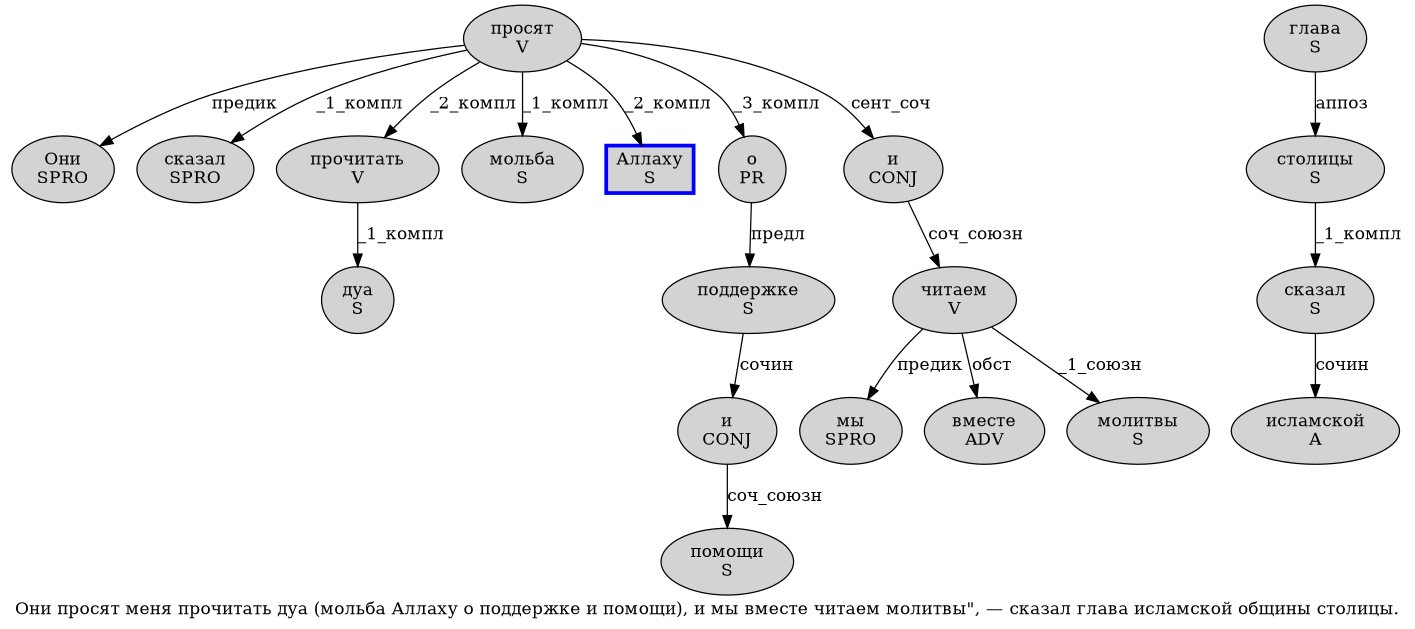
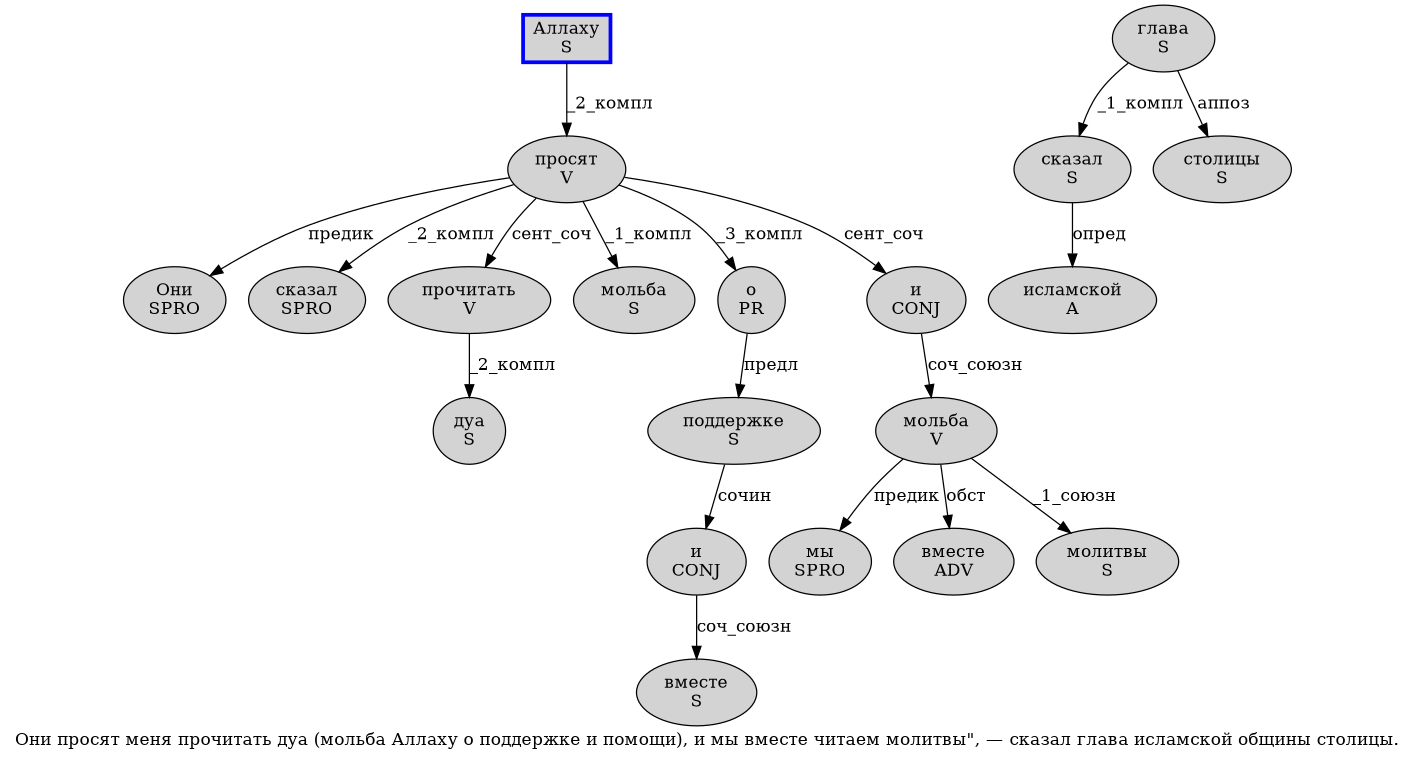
(608, 91) -> (567, 93)
(360, 104) -> (452, 235)
(474, 104) -> (552, 235)
(1315, 228) -> (1101, 90)
(401, 235) -> (513, 365)
(955, 300) -> (936, 431)
(1342, 365) -> (1099, 235)
(727, 562) -> (697, 692)
